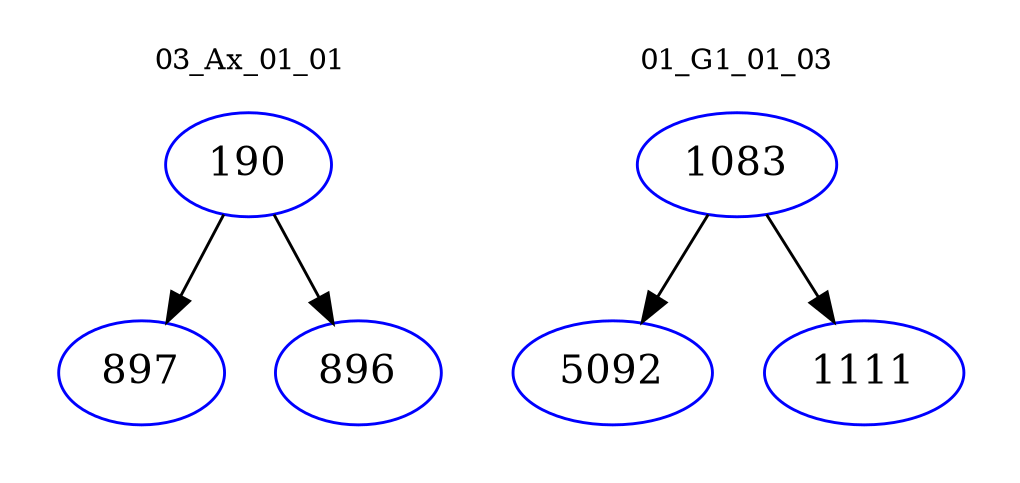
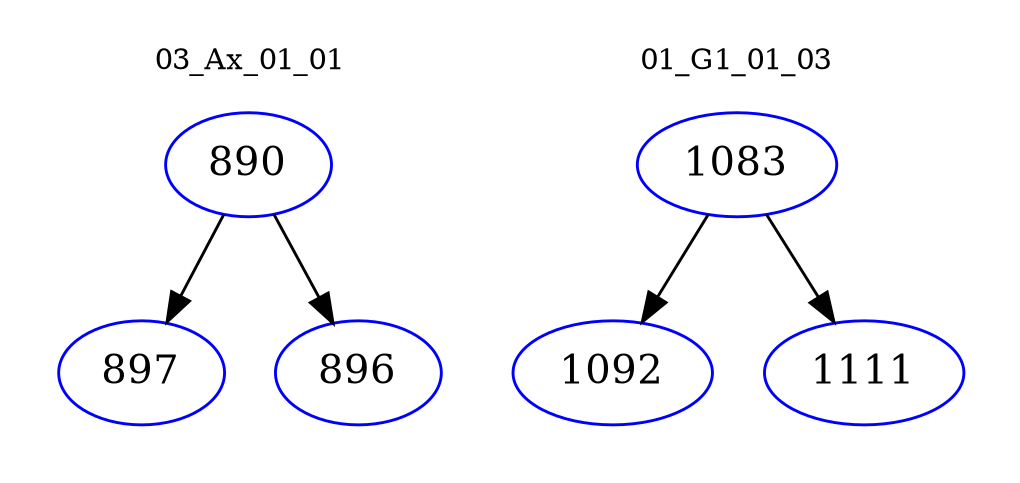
(249, 165) -> (249, 165)
(613, 373) -> (613, 373)
